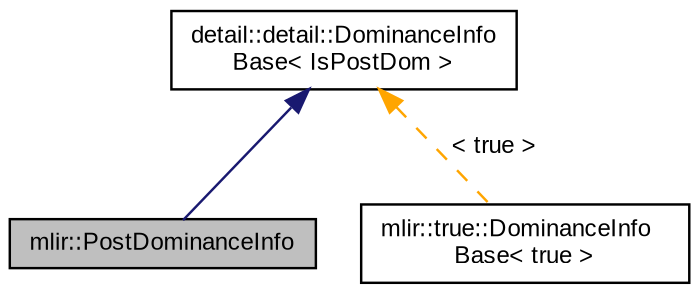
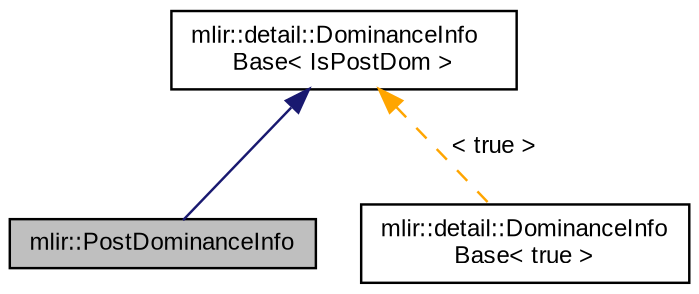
(344, 50) -> (344, 50)
(525, 244) -> (525, 244)
